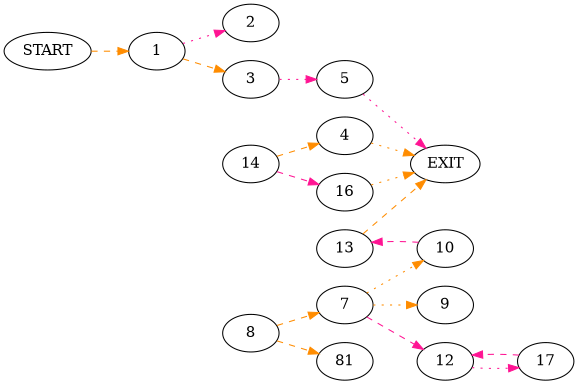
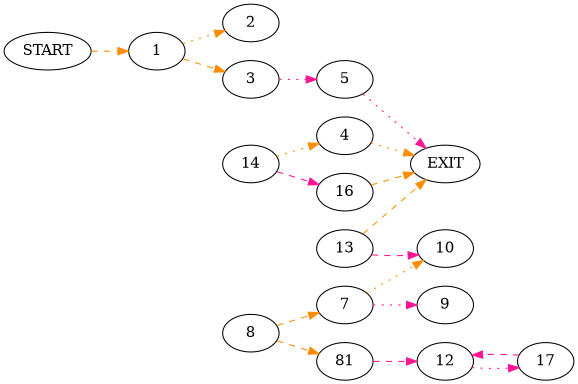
(199, 39) -> (199, 39)
(293, 151) -> (293, 151)
(388, 180) -> (388, 180)
(400, 242) -> (390, 256)
(390, 305) -> (390, 305)
(391, 331) -> (390, 361)
